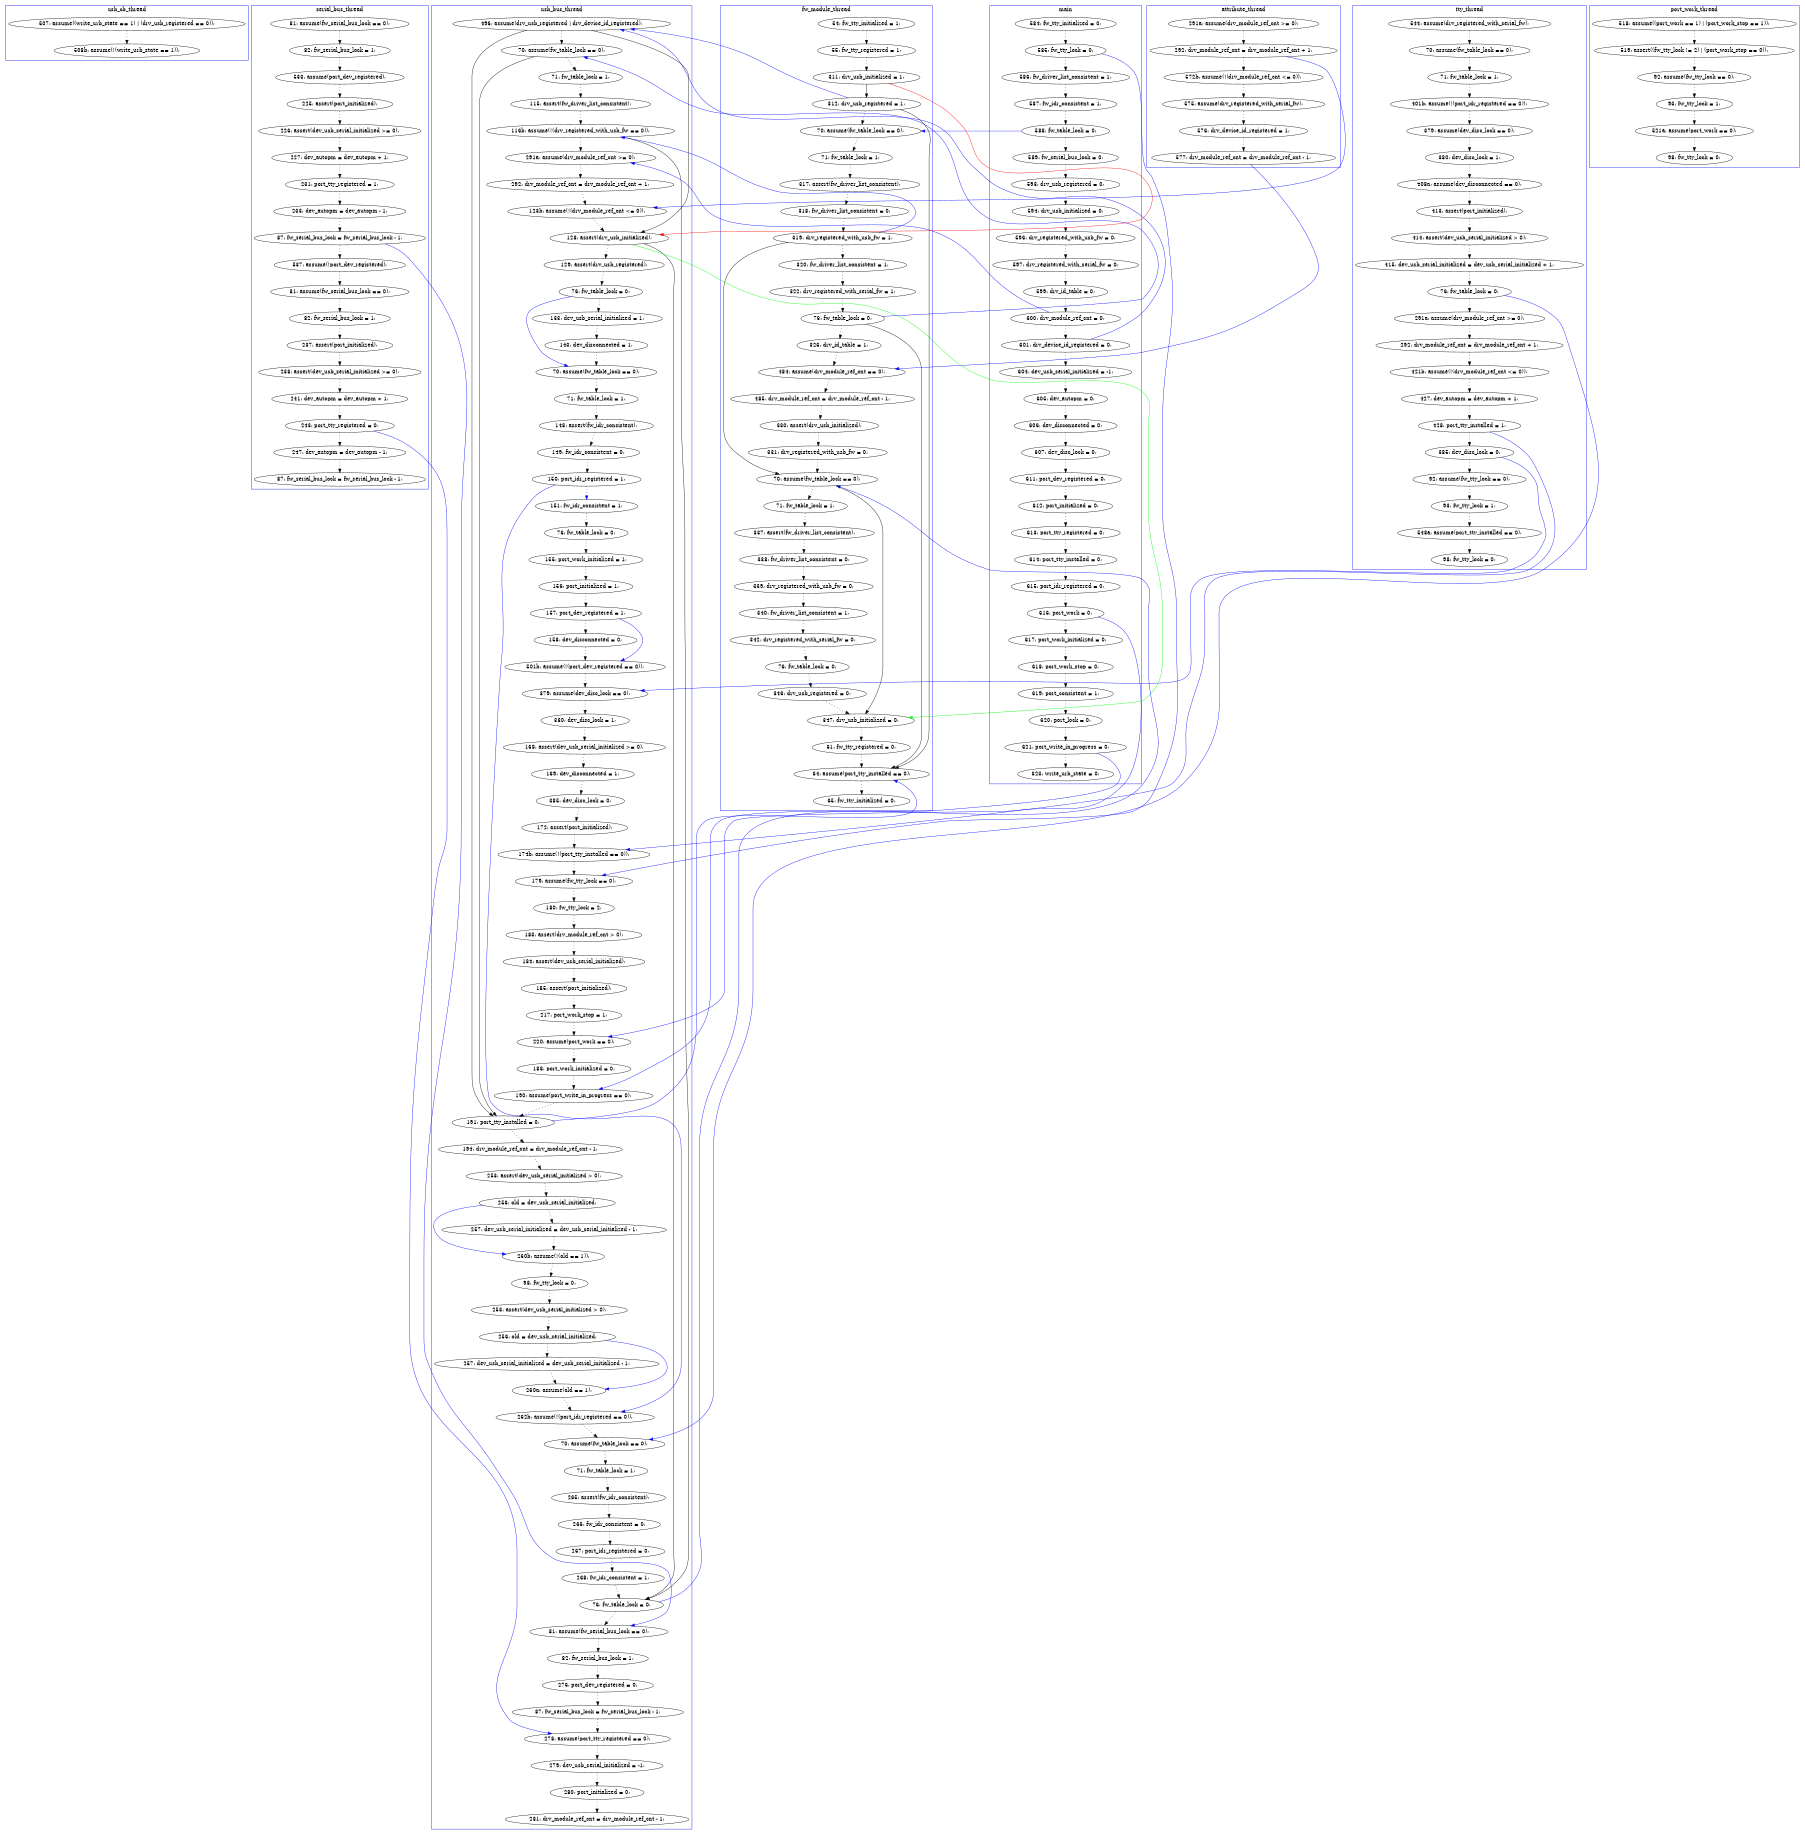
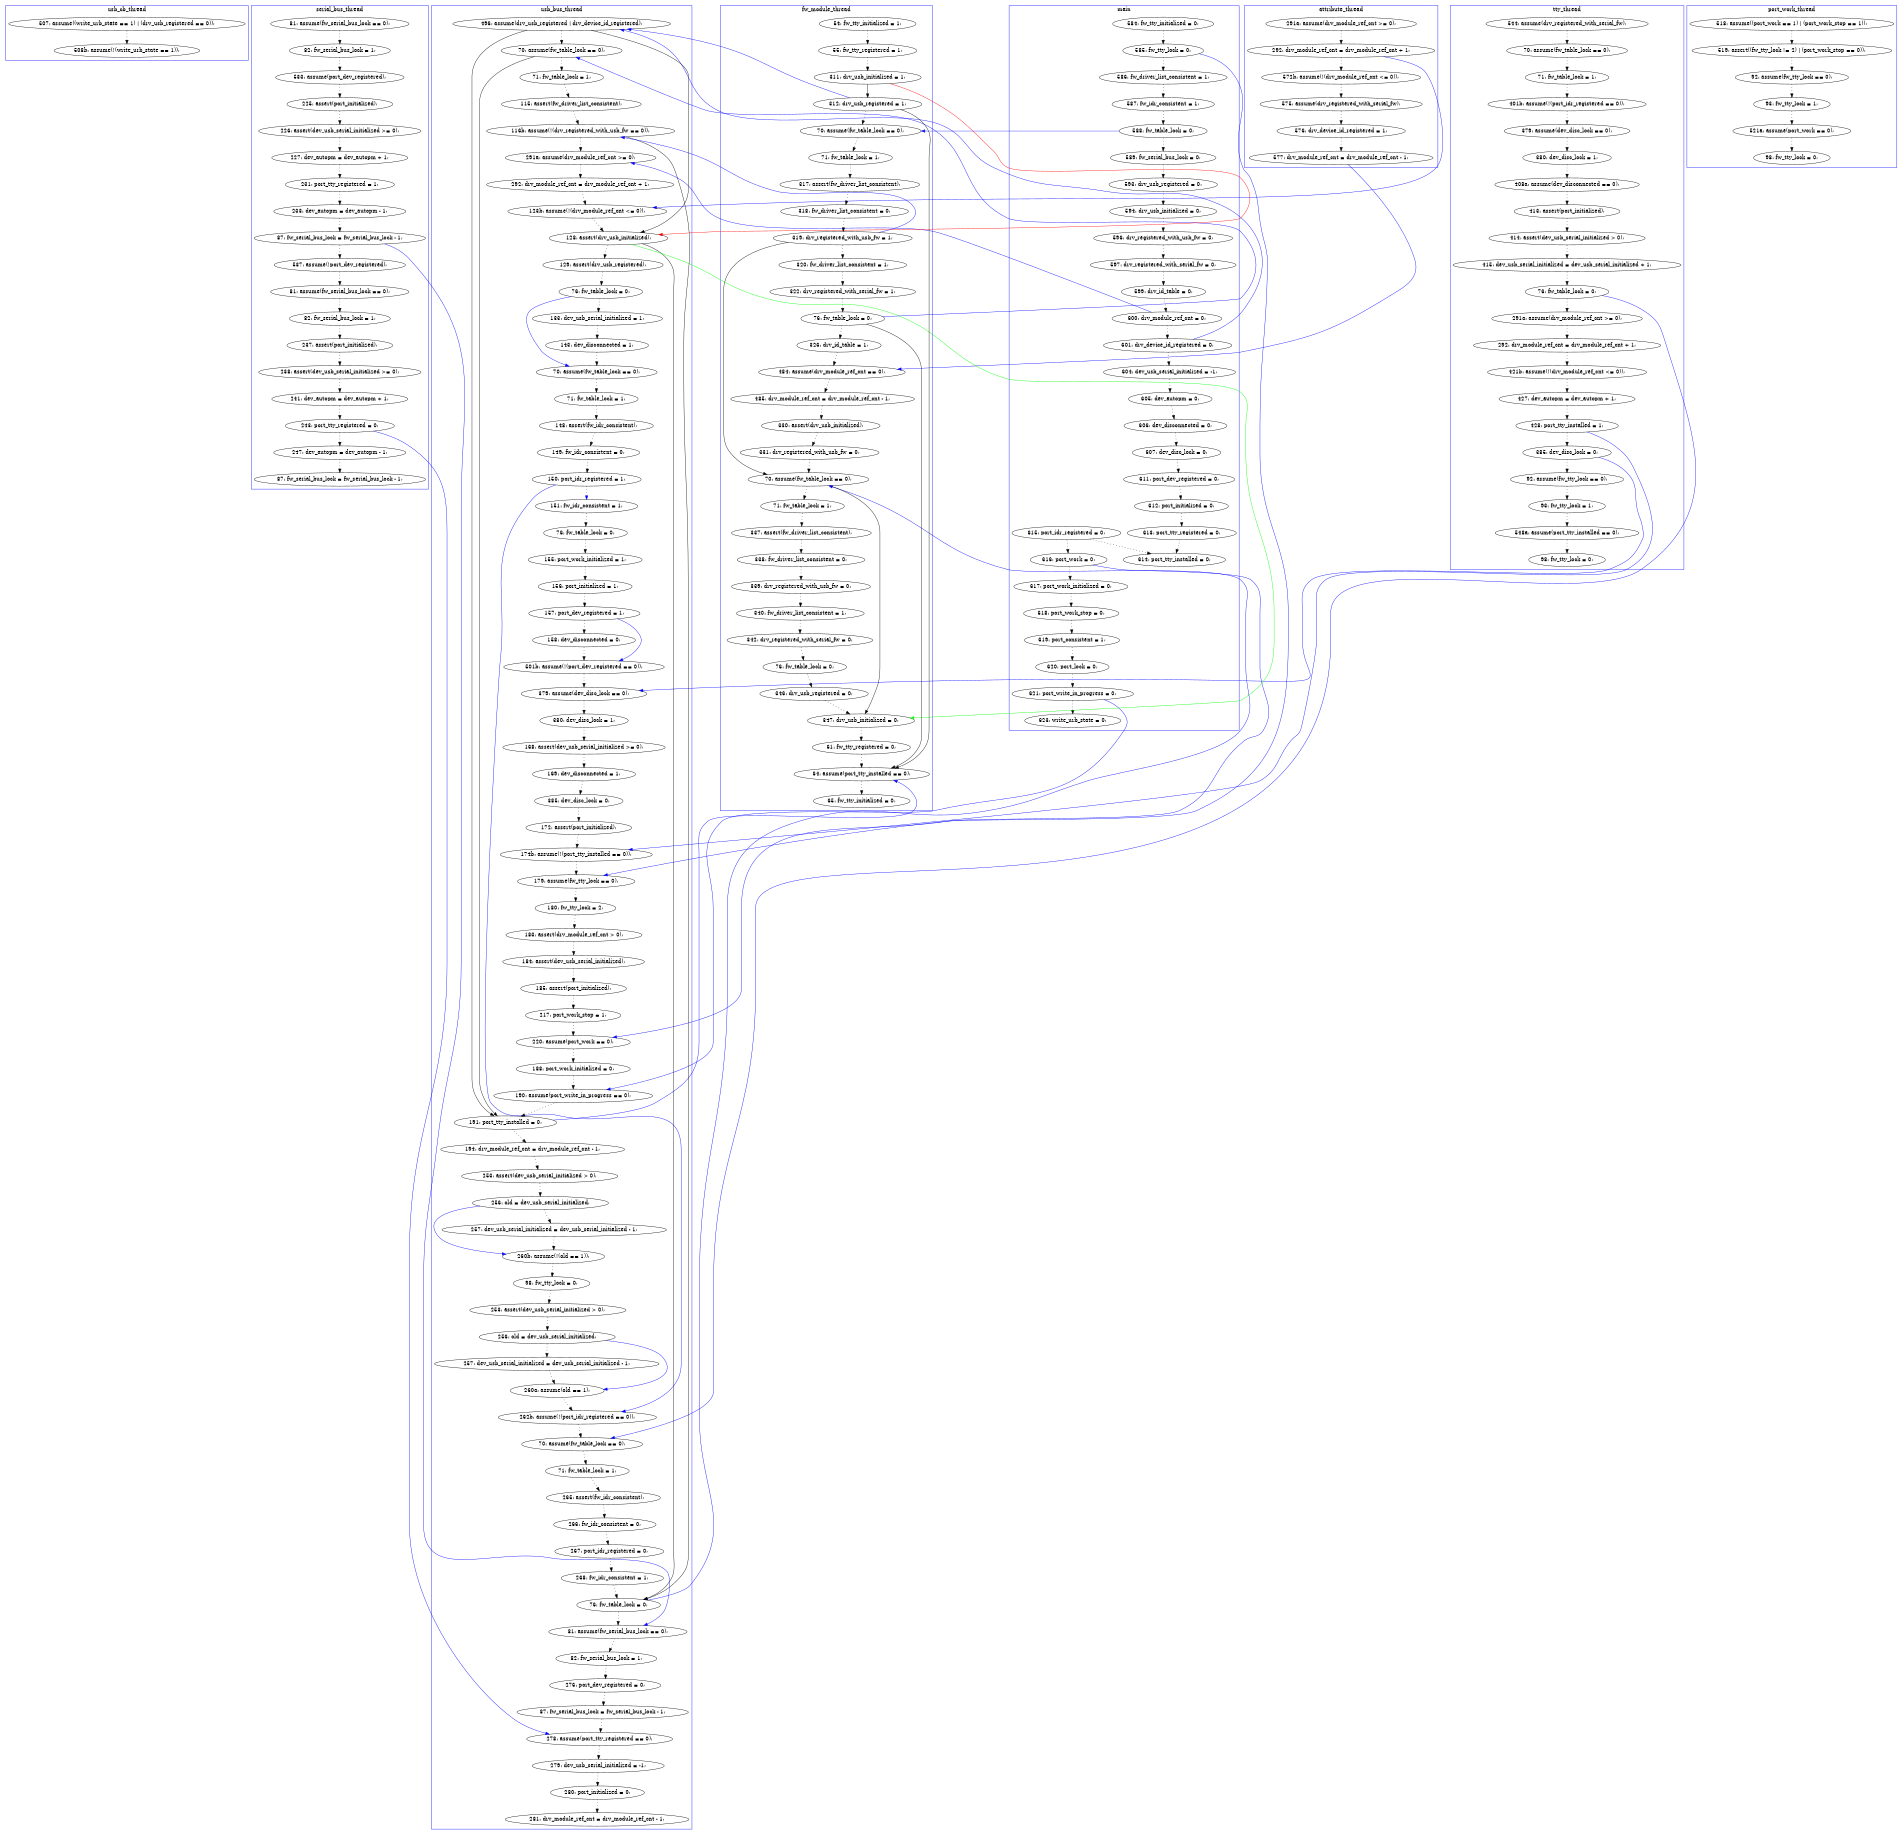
(1066, 570) -> (1119, 546)
